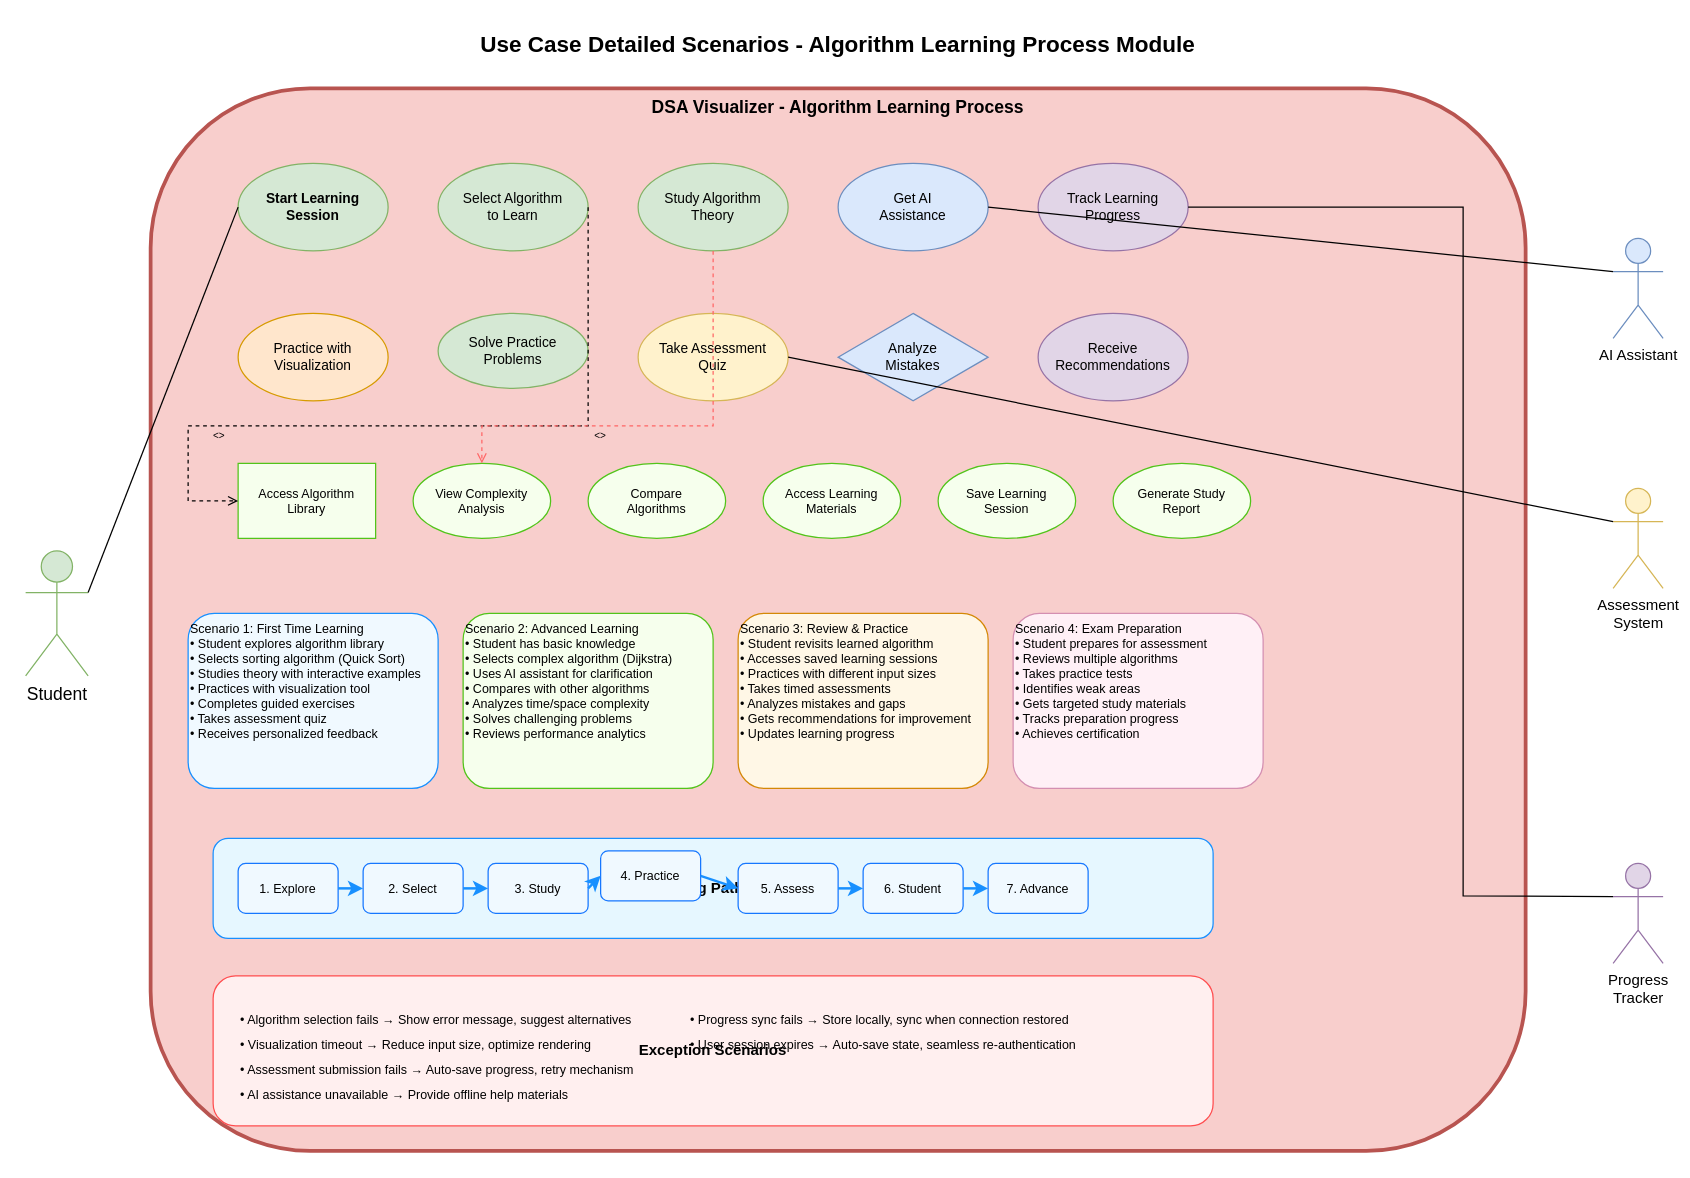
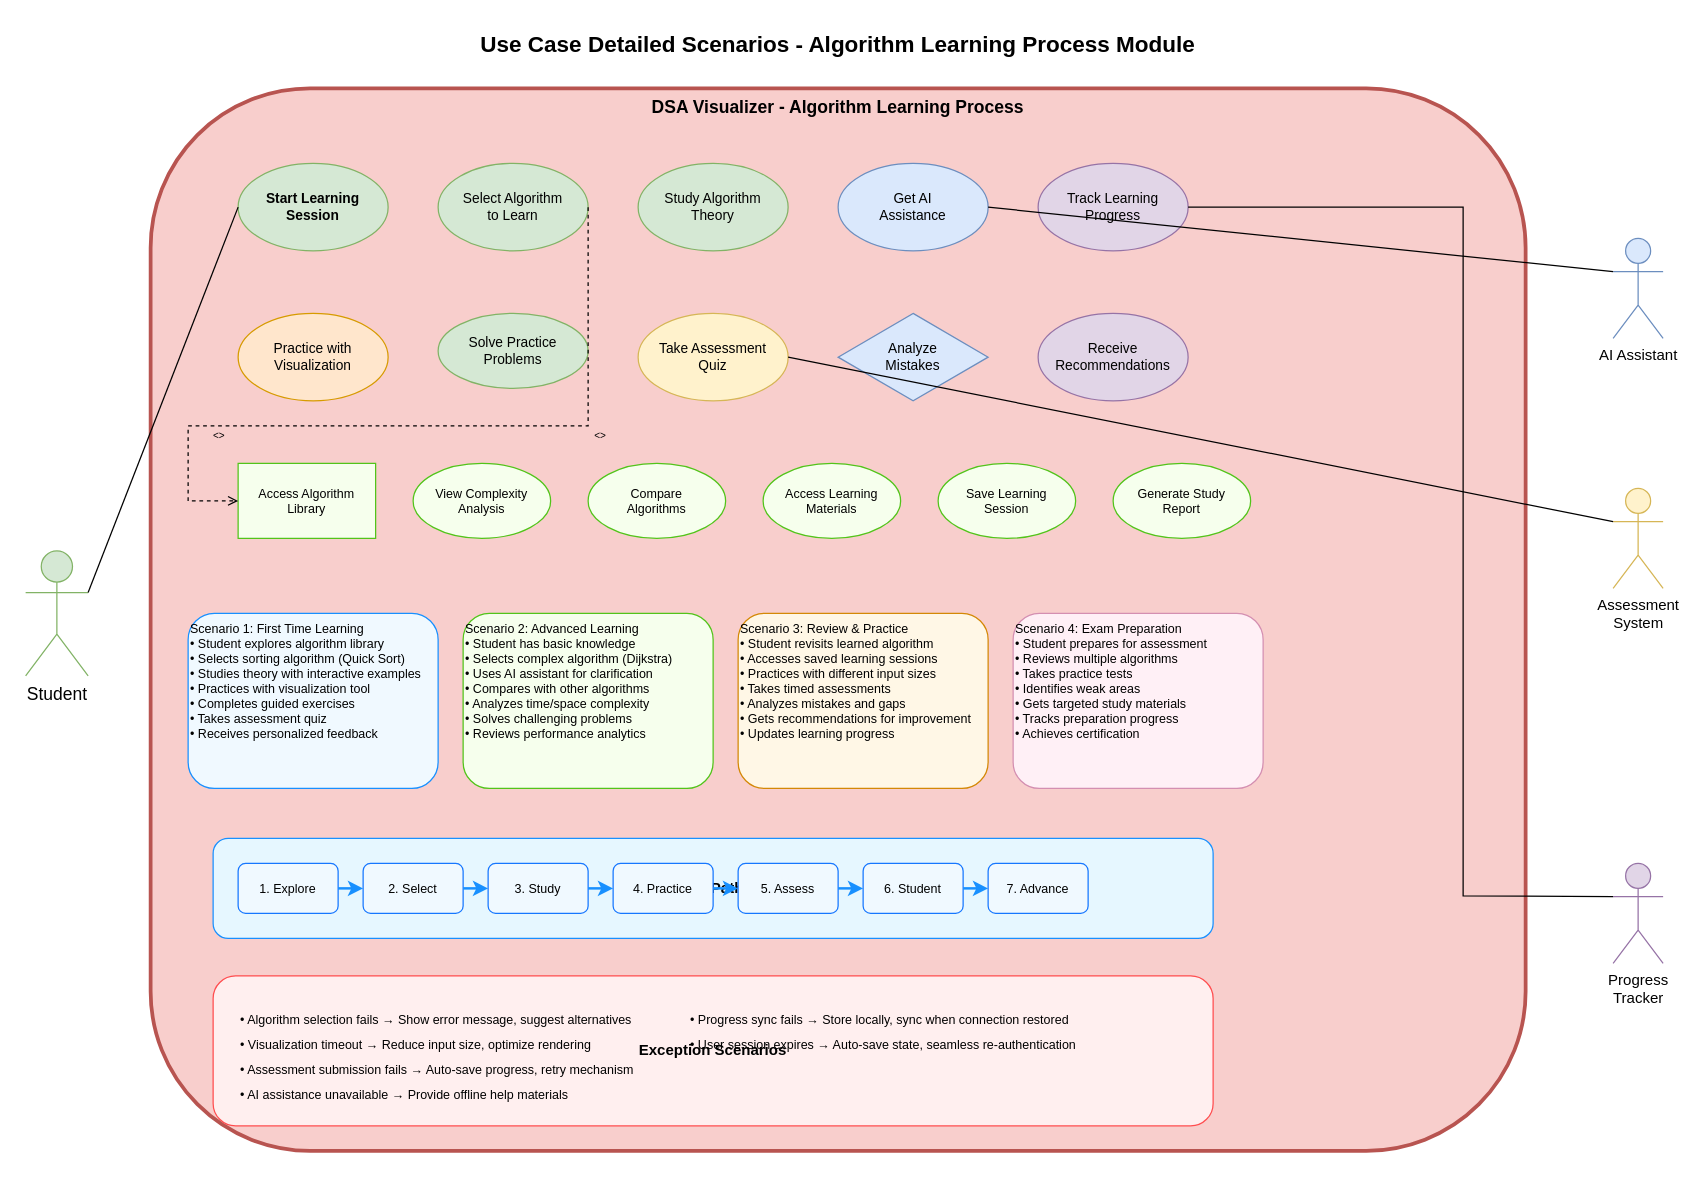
(713, 357) -> none
(651, 876) -> (663, 888)
